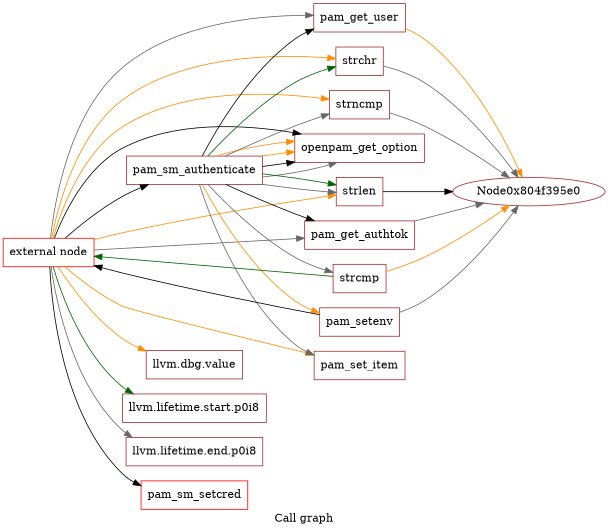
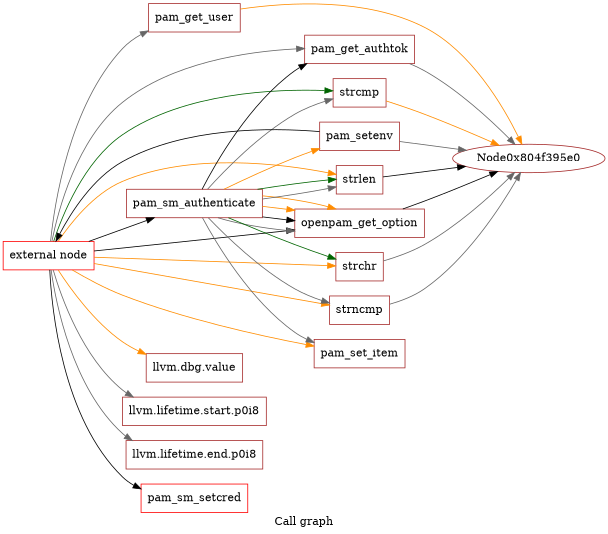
(246, 87) -> none
none -> (447, 192)
(217, 267) -> (158, 116)
(81, 334) -> (81, 337)
